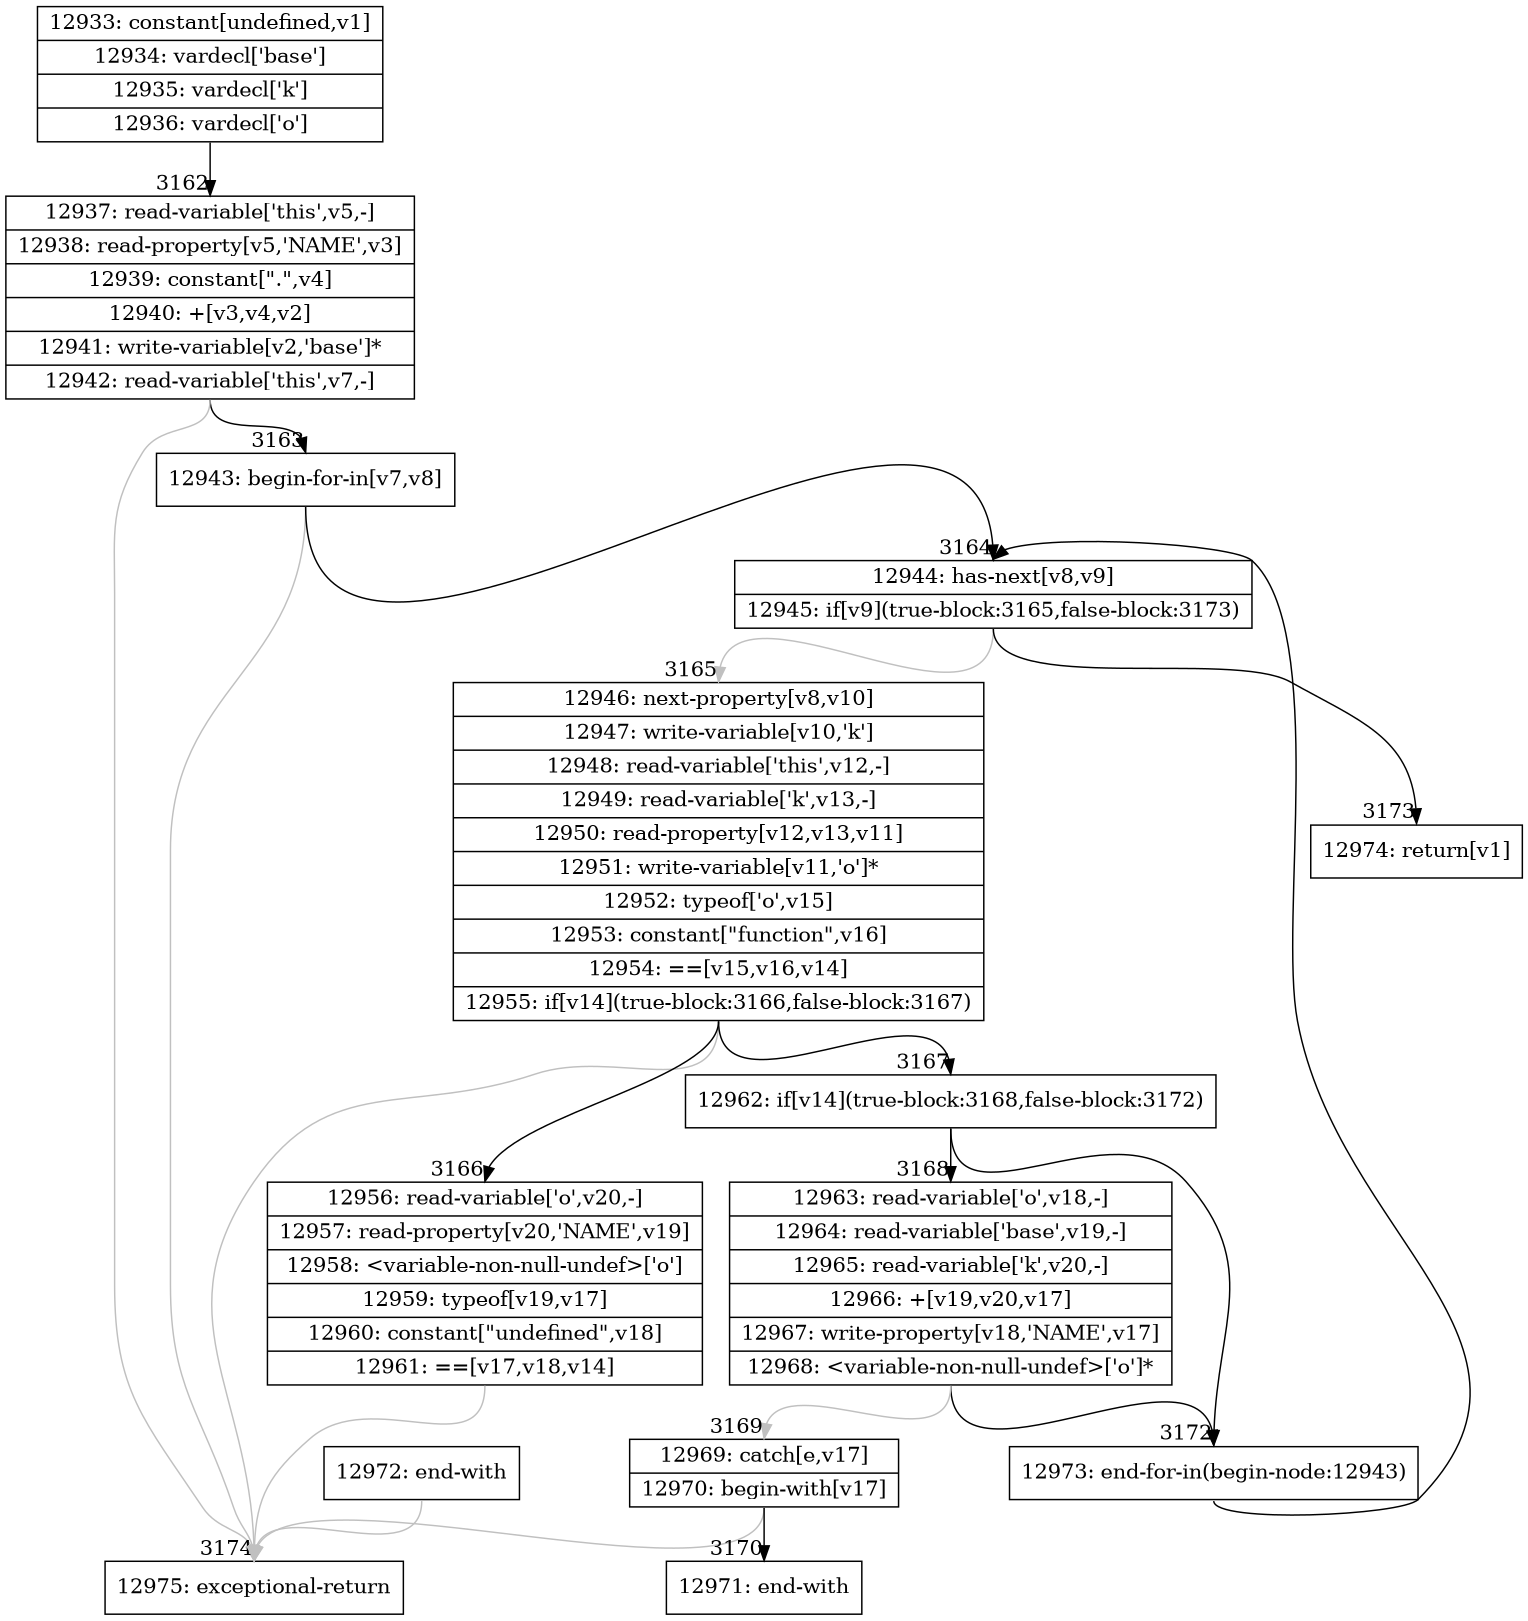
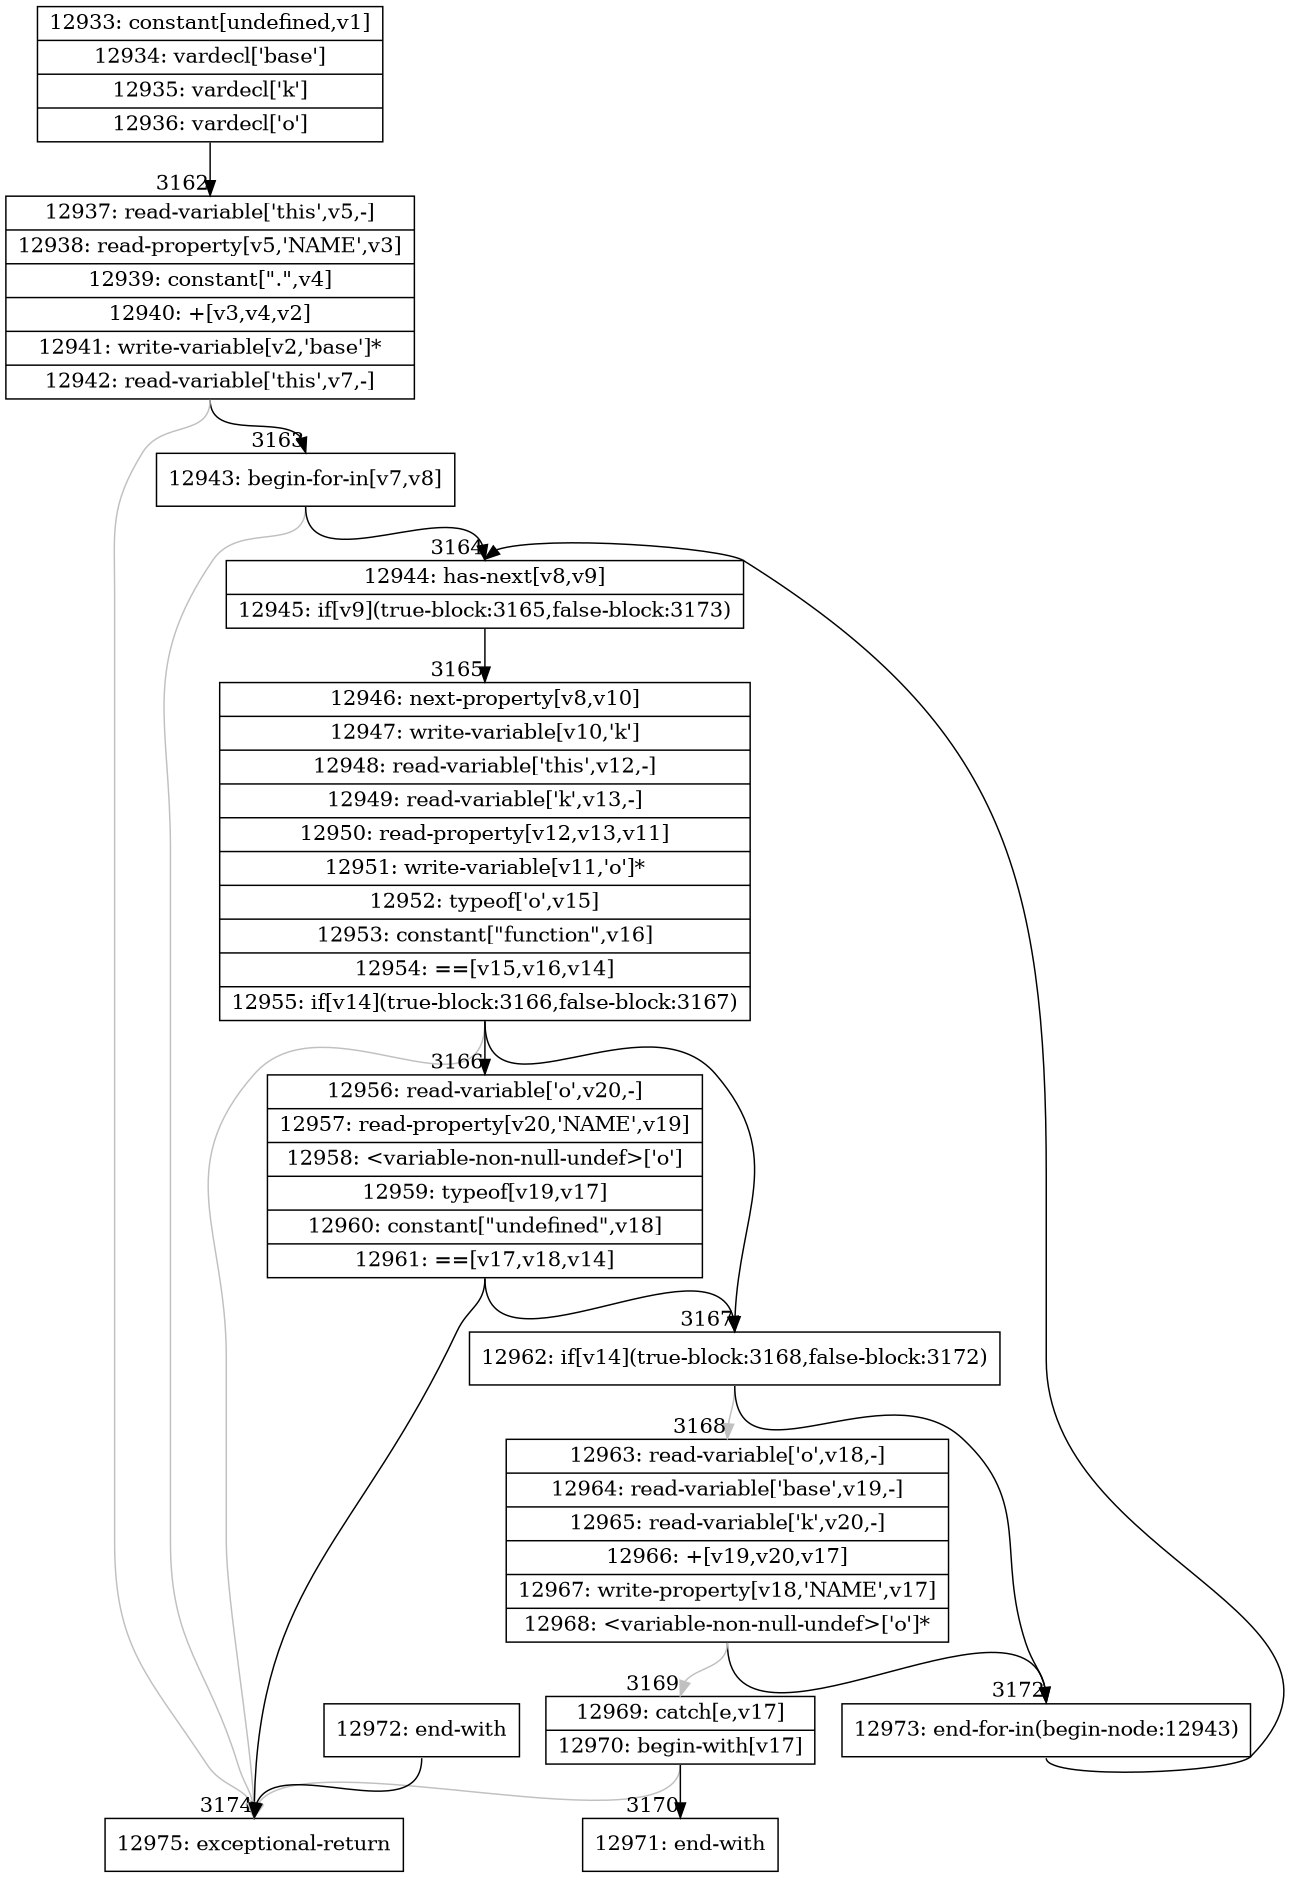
(863, 657) -> (485, 648)
(1417, 852) -> none
(951, 1148) -> (731, 1411)
none -> (603, 1307)
(345, 1423) -> (341, 1530)
(345, 1532) -> (345, 1789)
